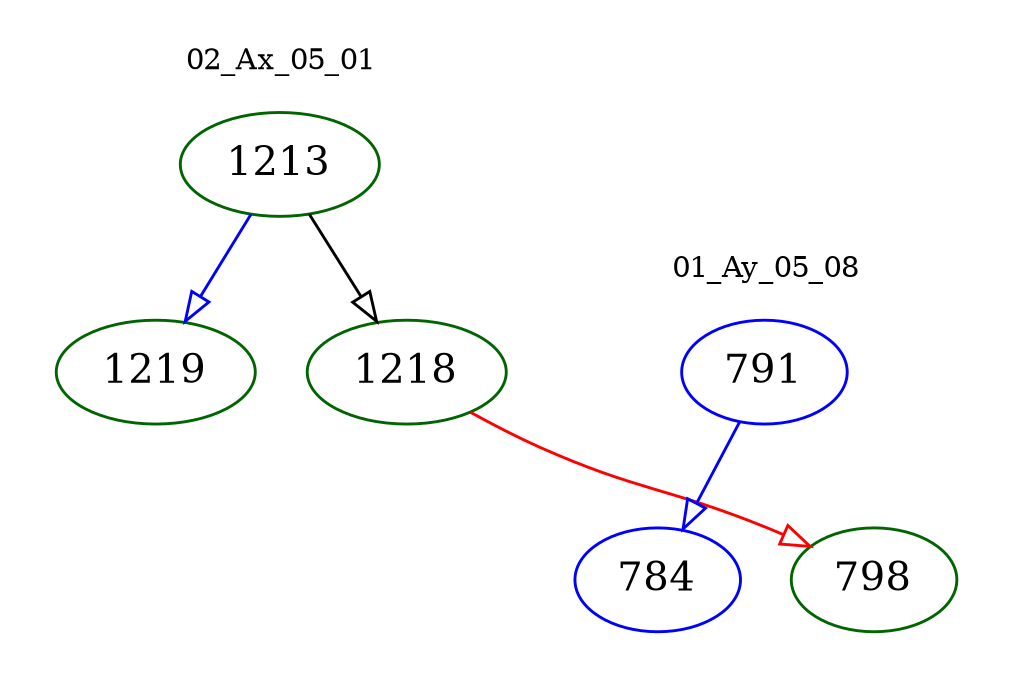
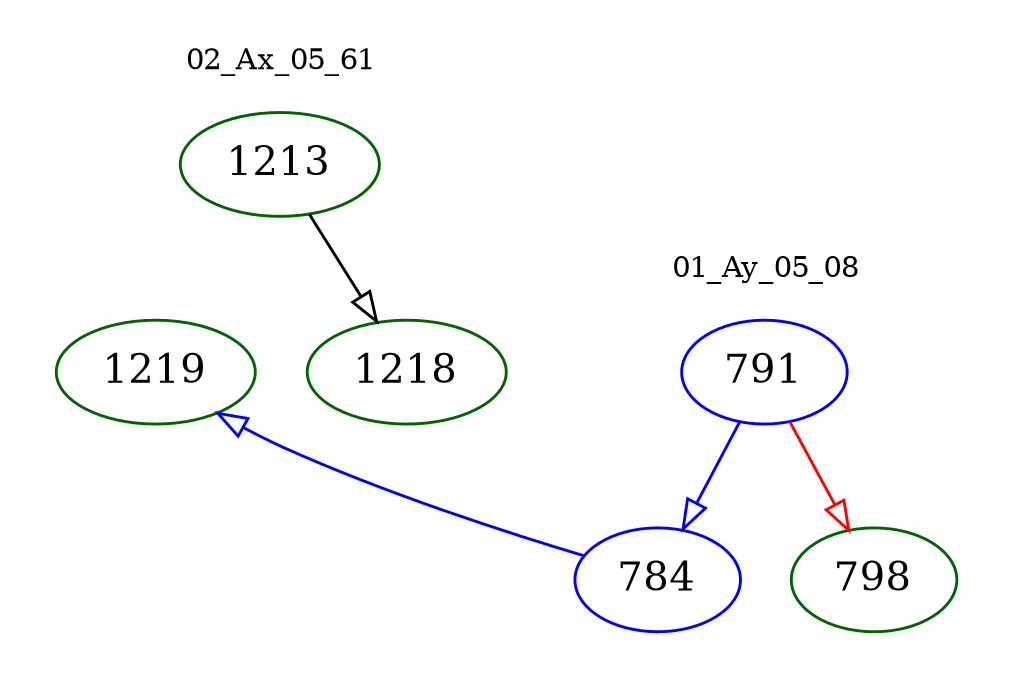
(281, 62) -> (281, 62)
(226, 255) -> (411, 499)
(624, 480) -> (812, 463)
